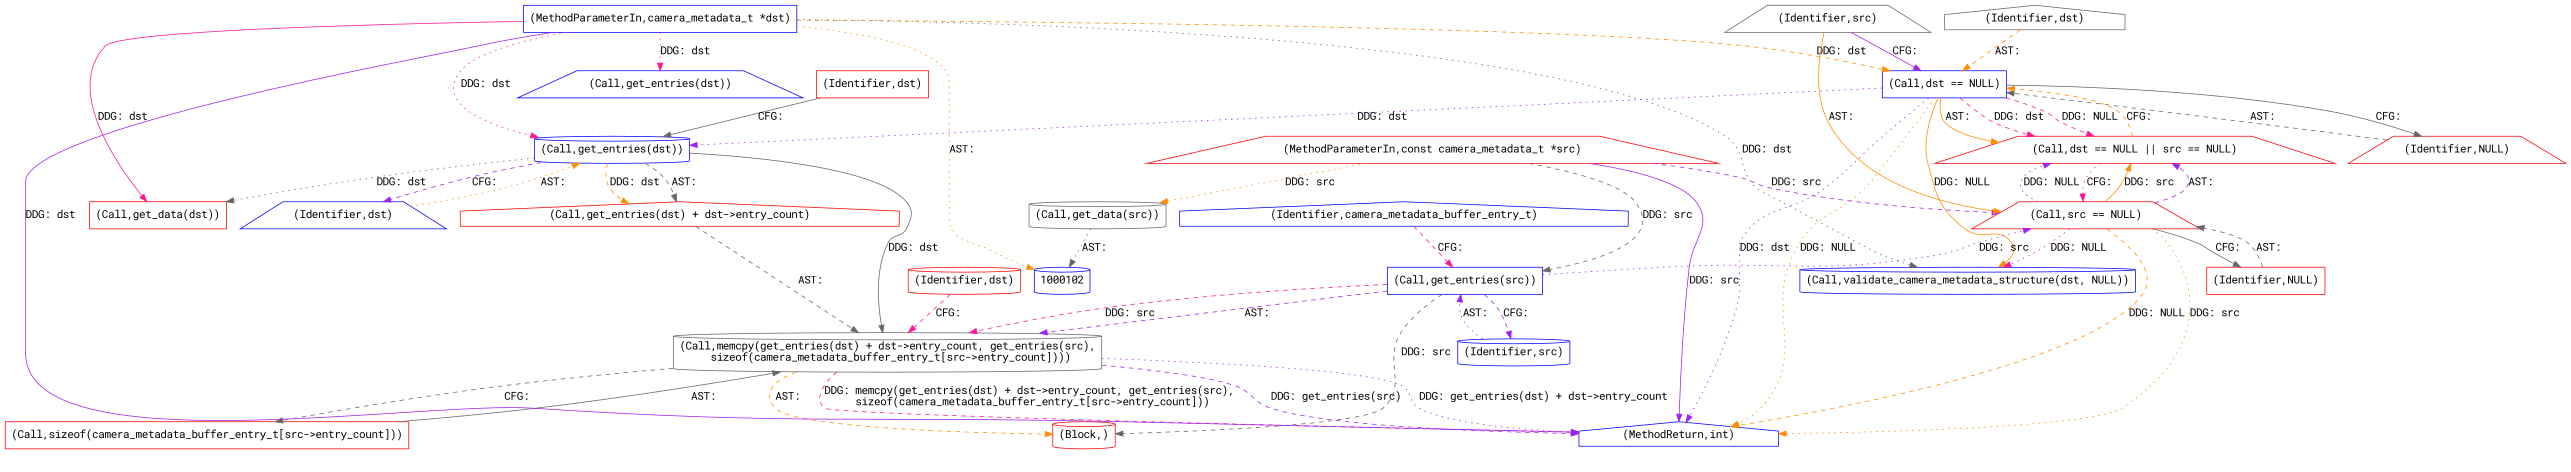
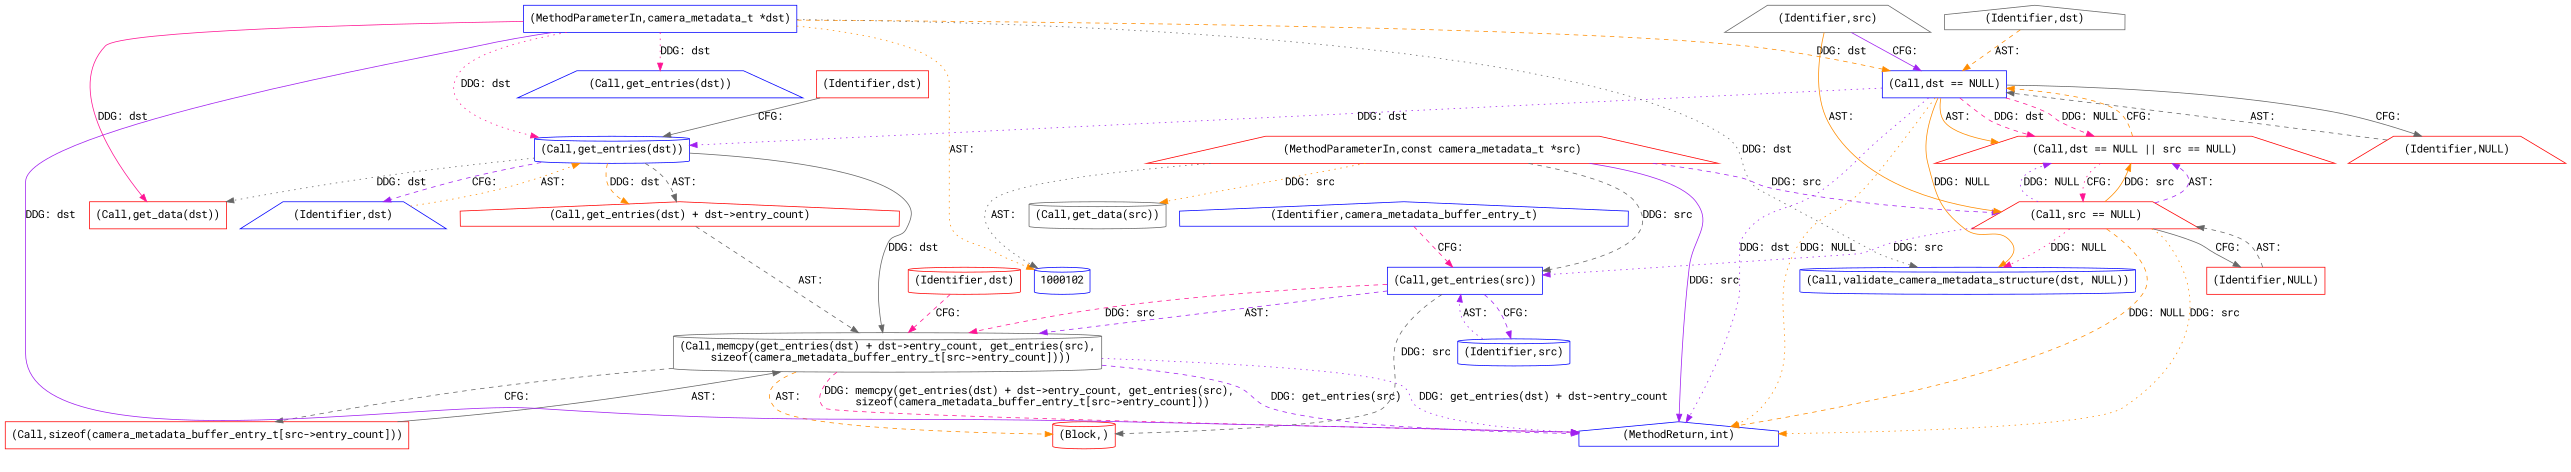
(1082, 245) -> (1057, 181)
(1773, 266) -> (1763, 260)
